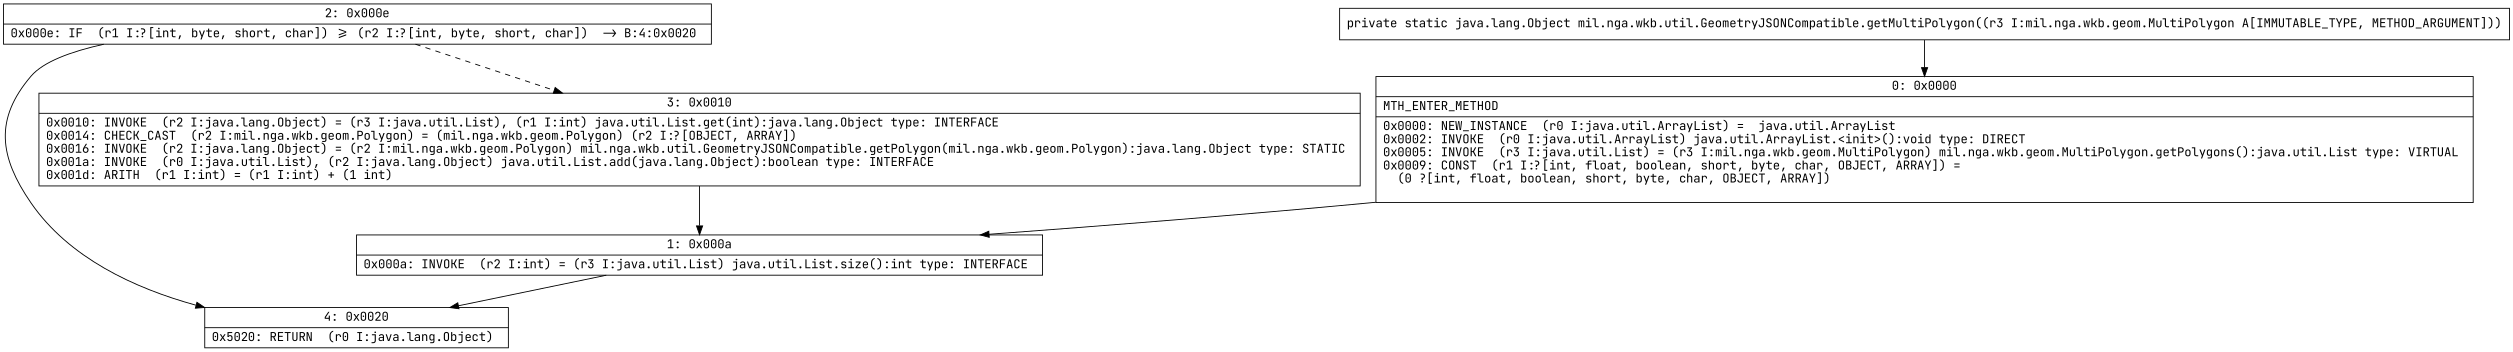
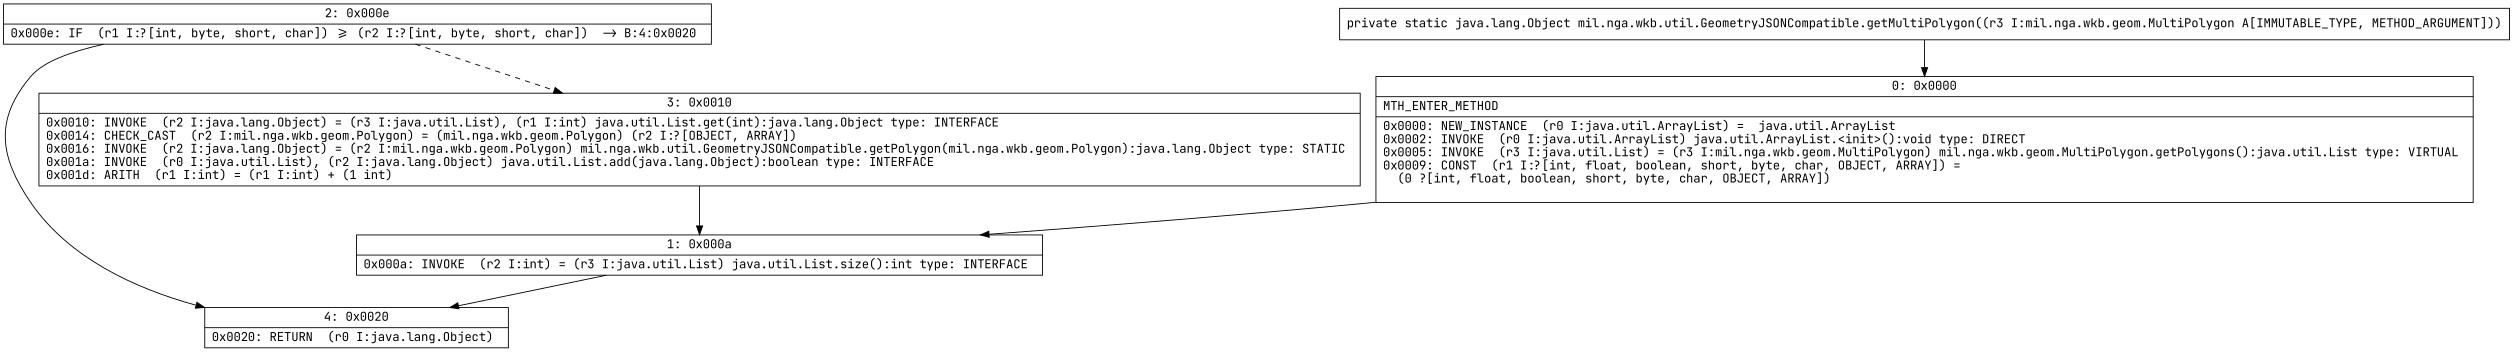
(357, 337) -> (357, 337)
